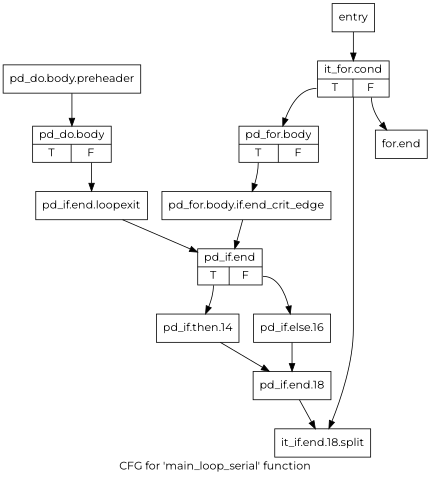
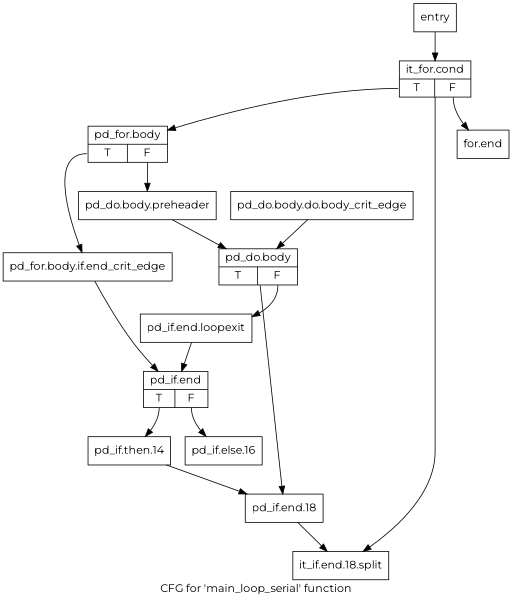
none -> (147, 173)
none -> (322, 206)
(292, 353) -> (271, 386)
